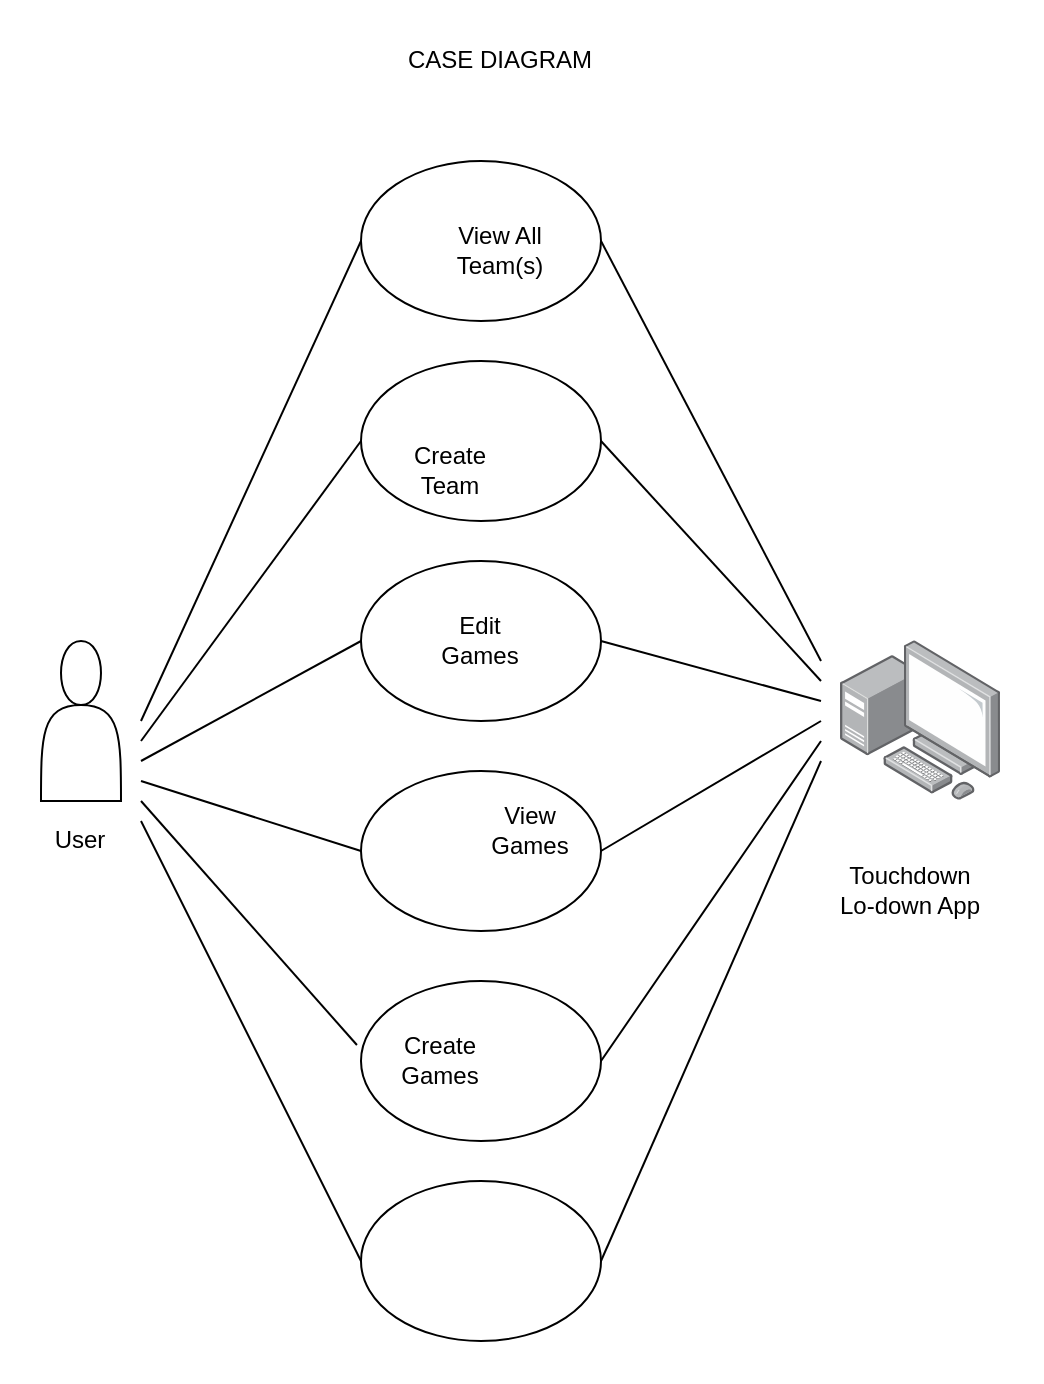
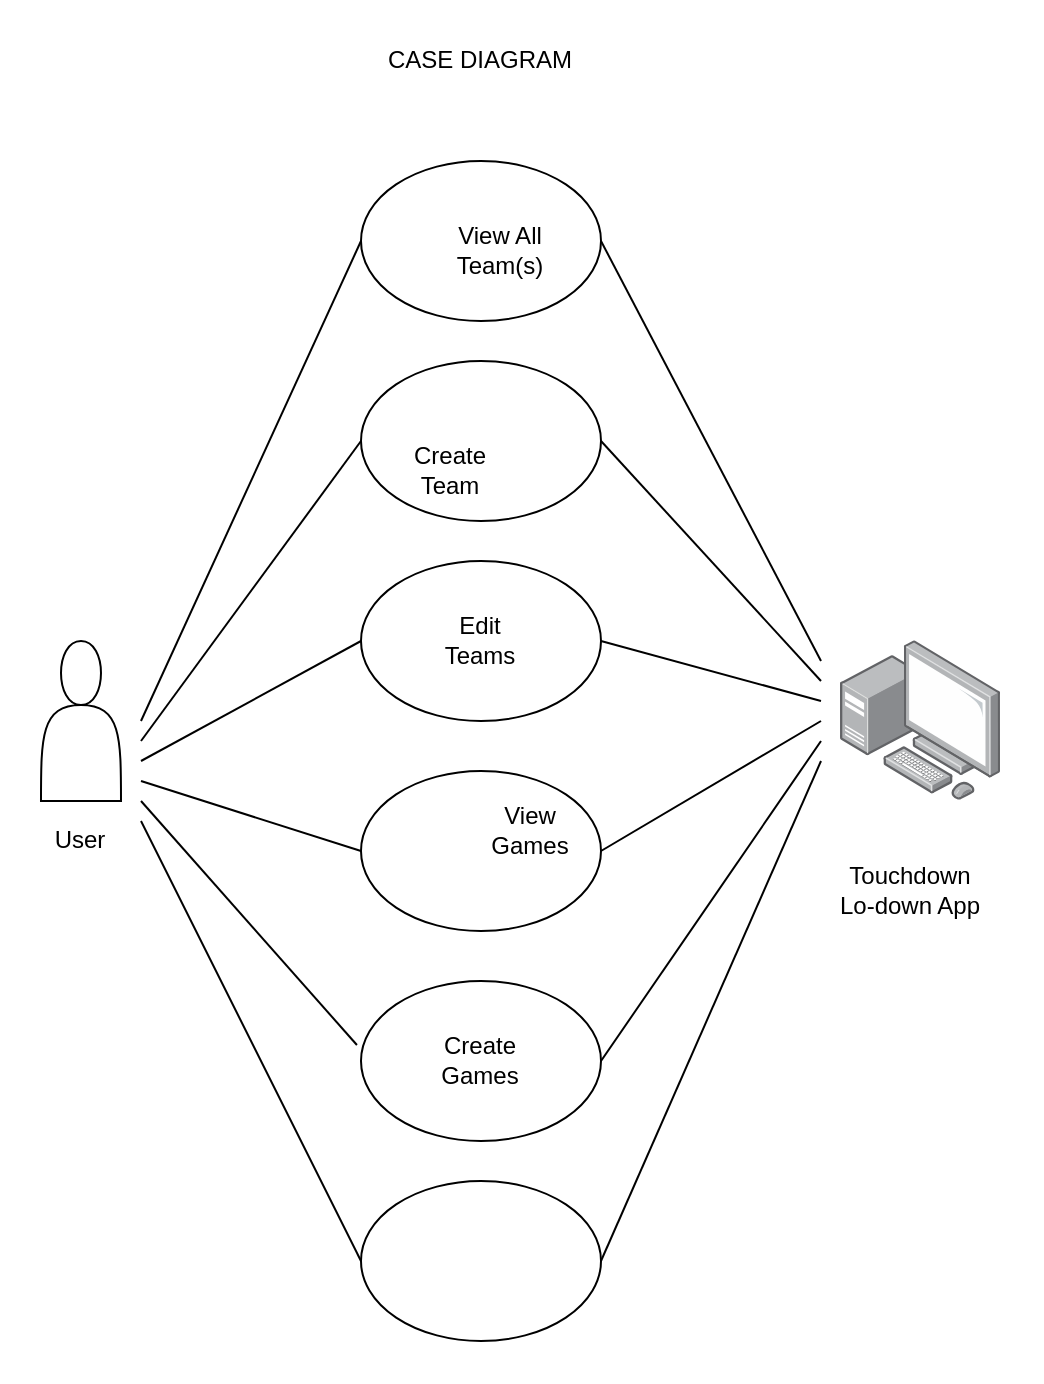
(501, 61) -> (481, 61)
(481, 641) -> (481, 641)
(441, 1061) -> (481, 1061)
